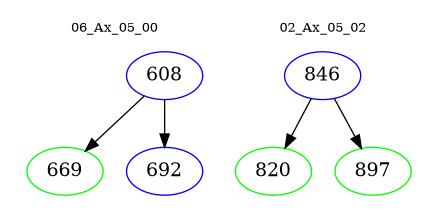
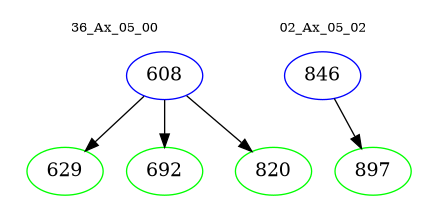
(115, 29) -> (115, 29)
(301, 117) -> (204, 111)
(65, 171) -> (65, 171)
(165, 171) -> (165, 171)
